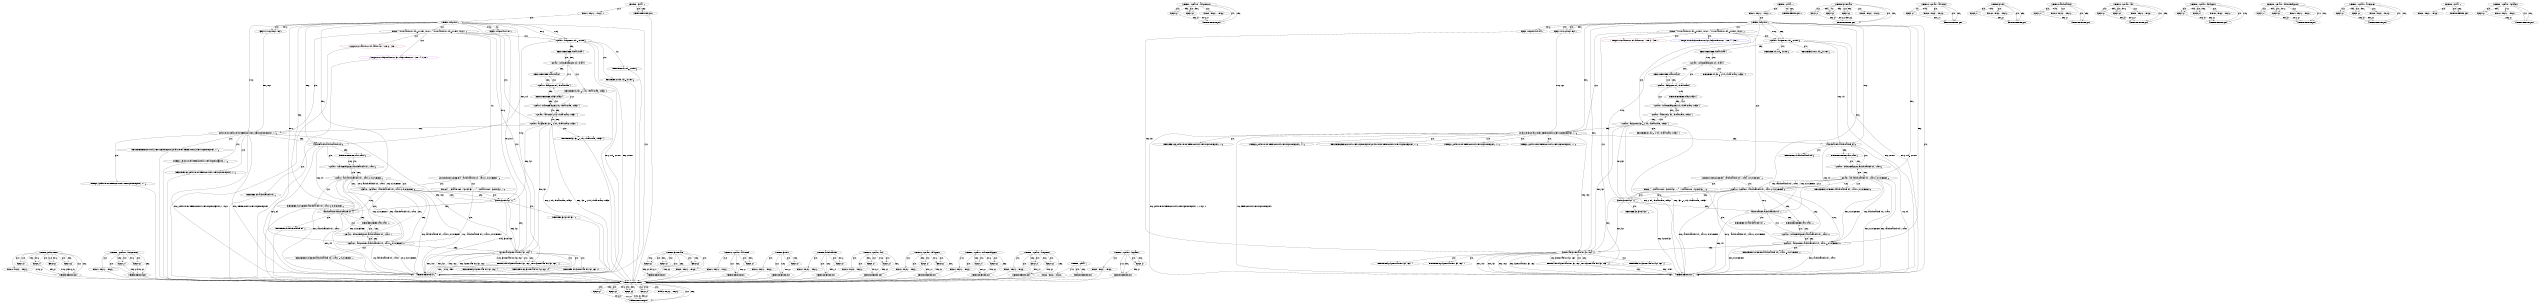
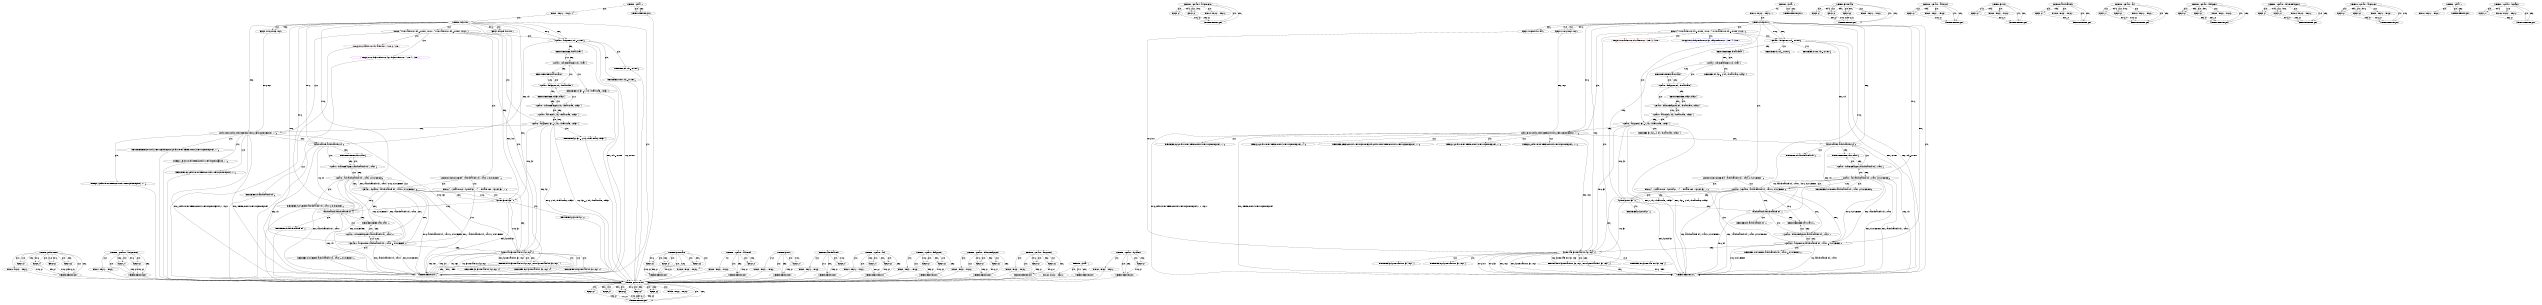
none -> (654, 292)
